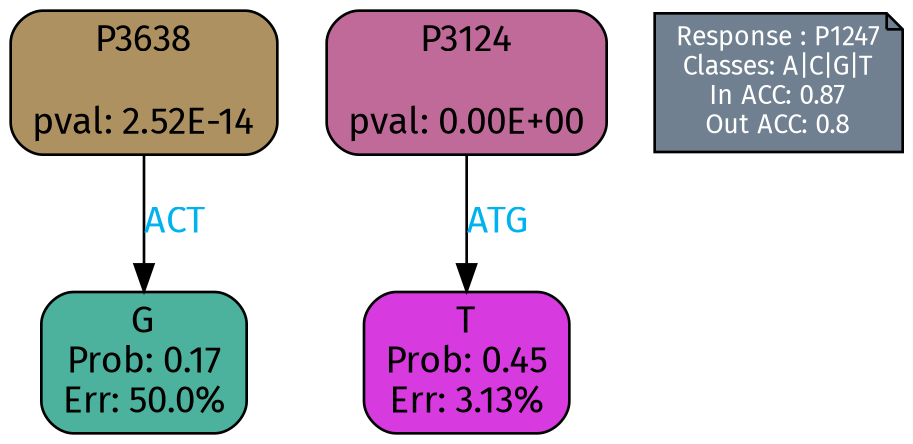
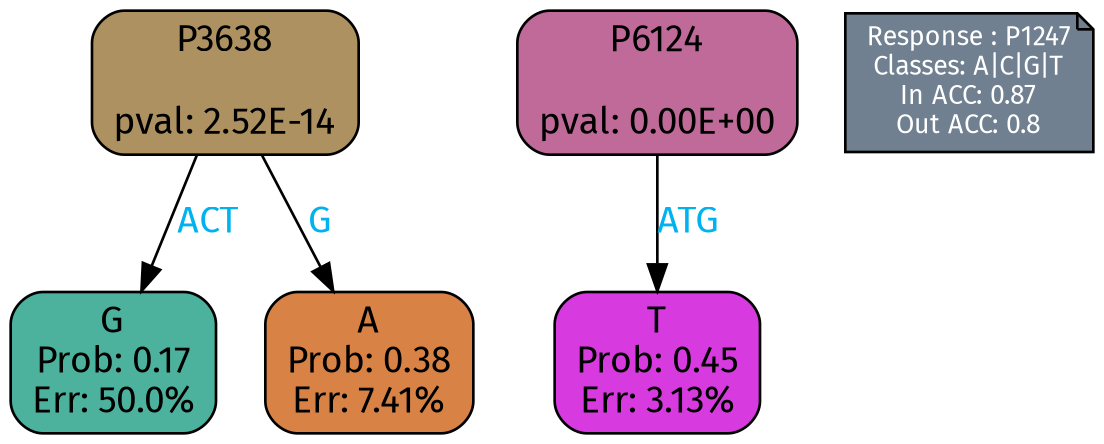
(467, 83) -> (657, 83)
none -> (369, 363)
